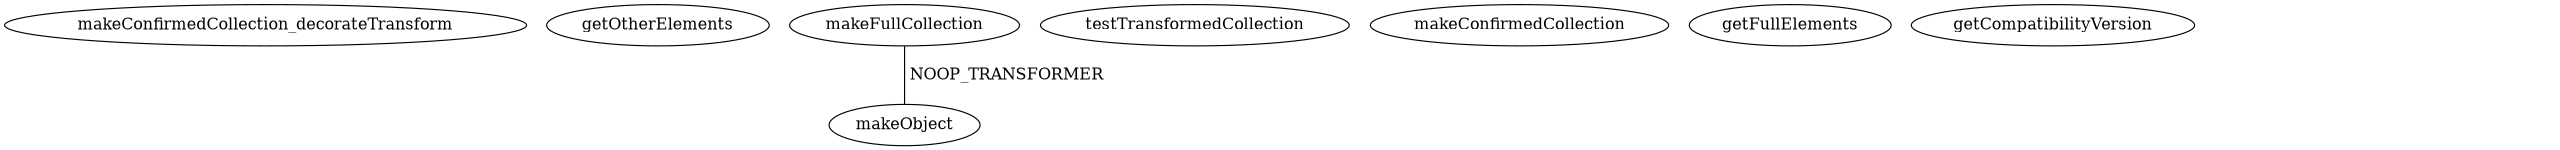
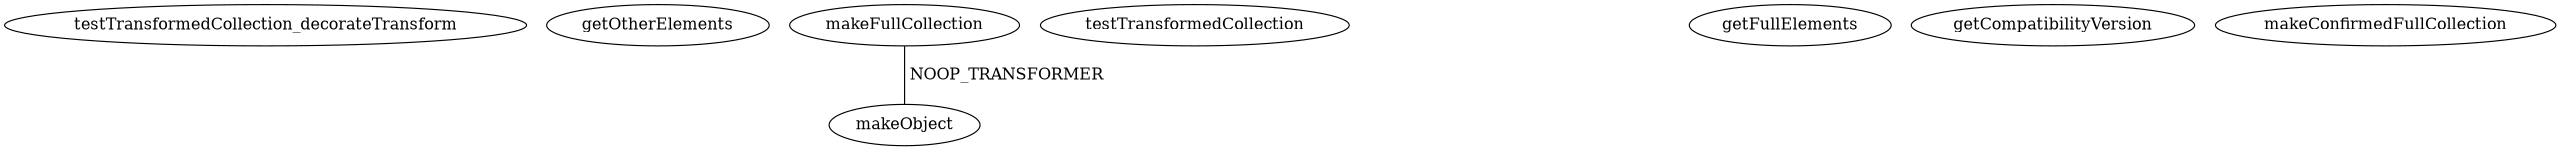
(266, 25) -> (266, 25)
(1519, 25) -> none
none -> (2386, 25)
